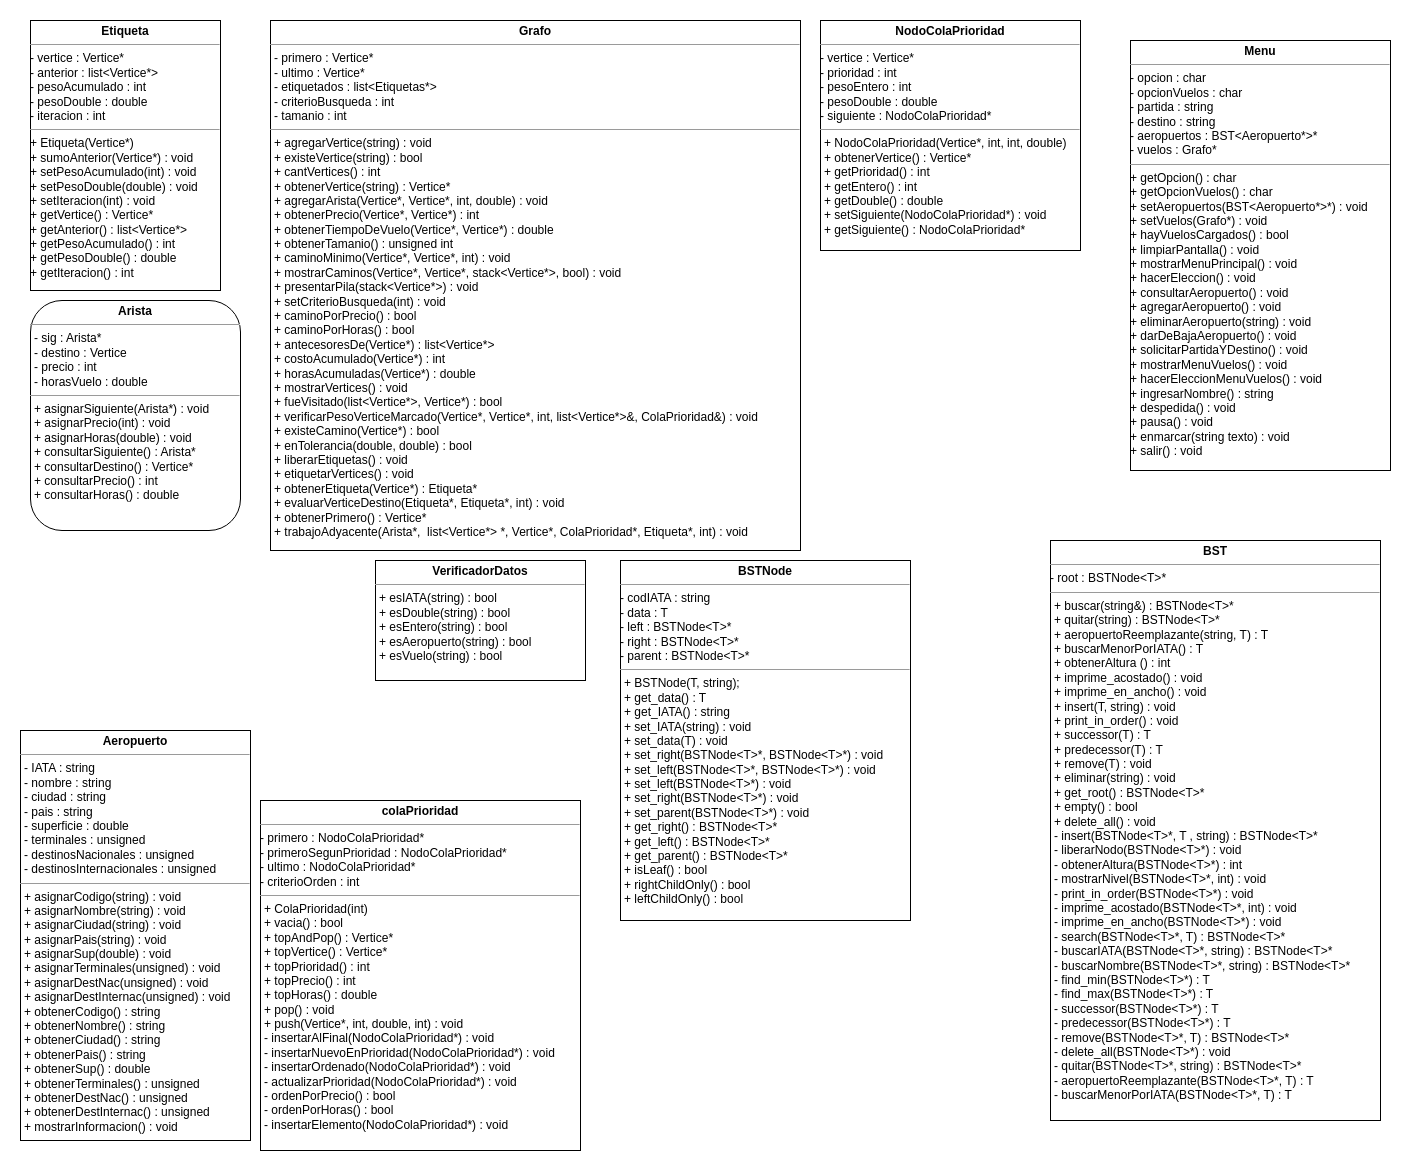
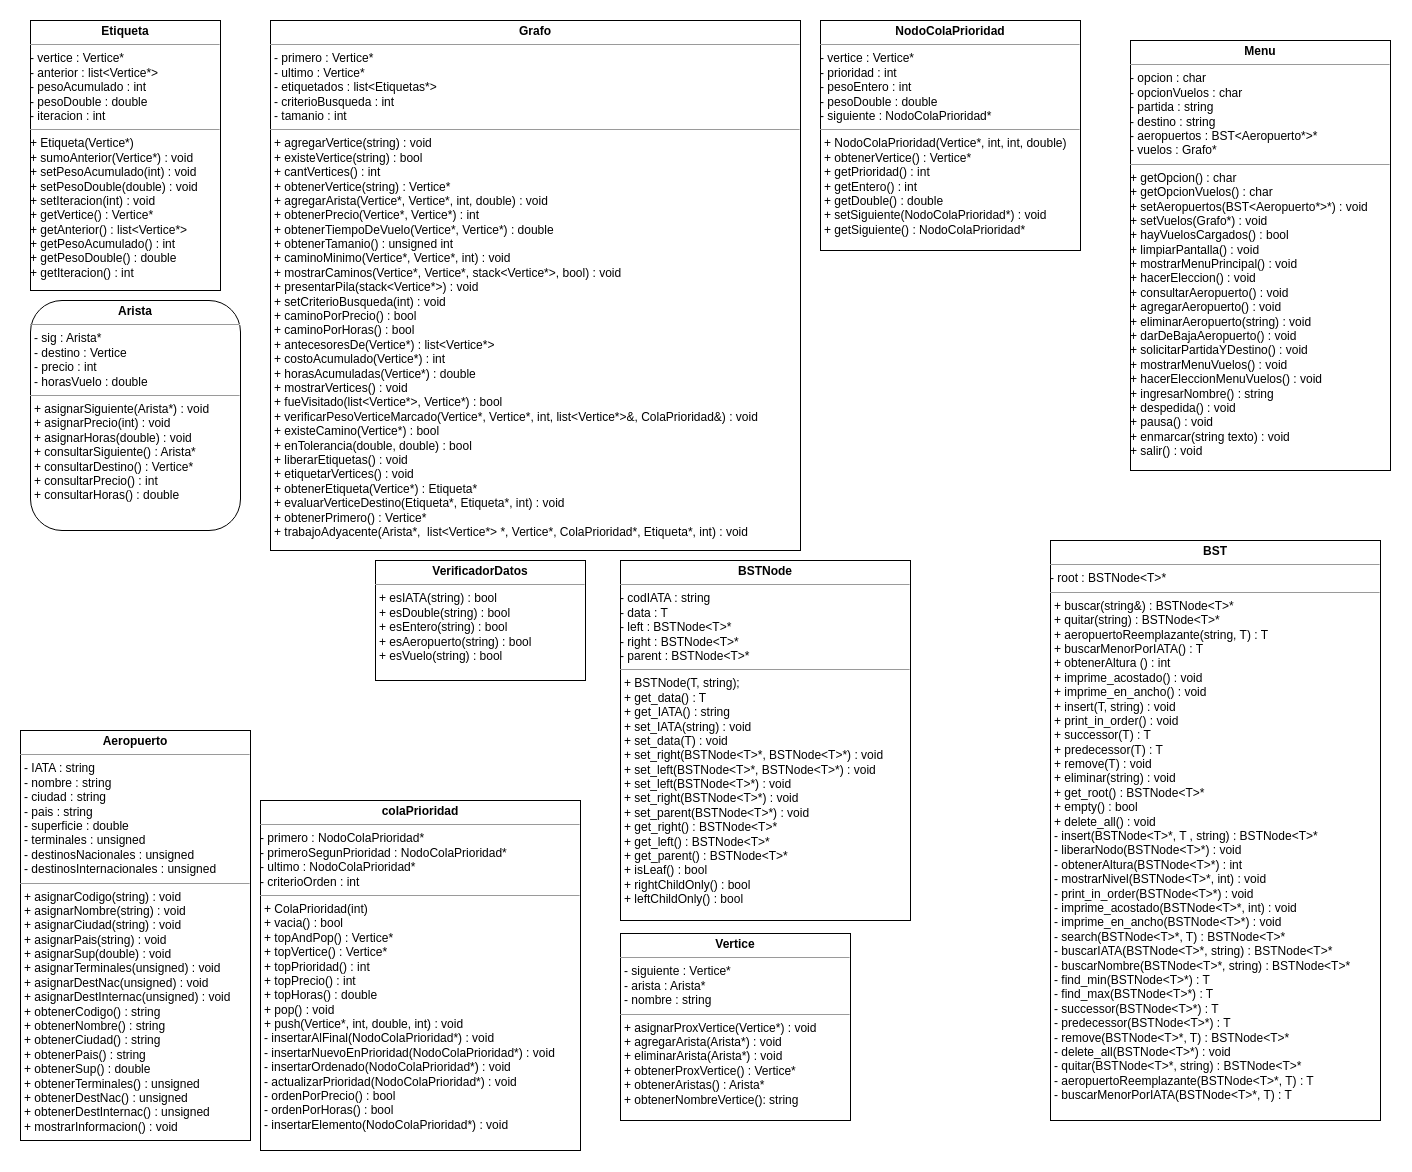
none -> (736, 1027)
